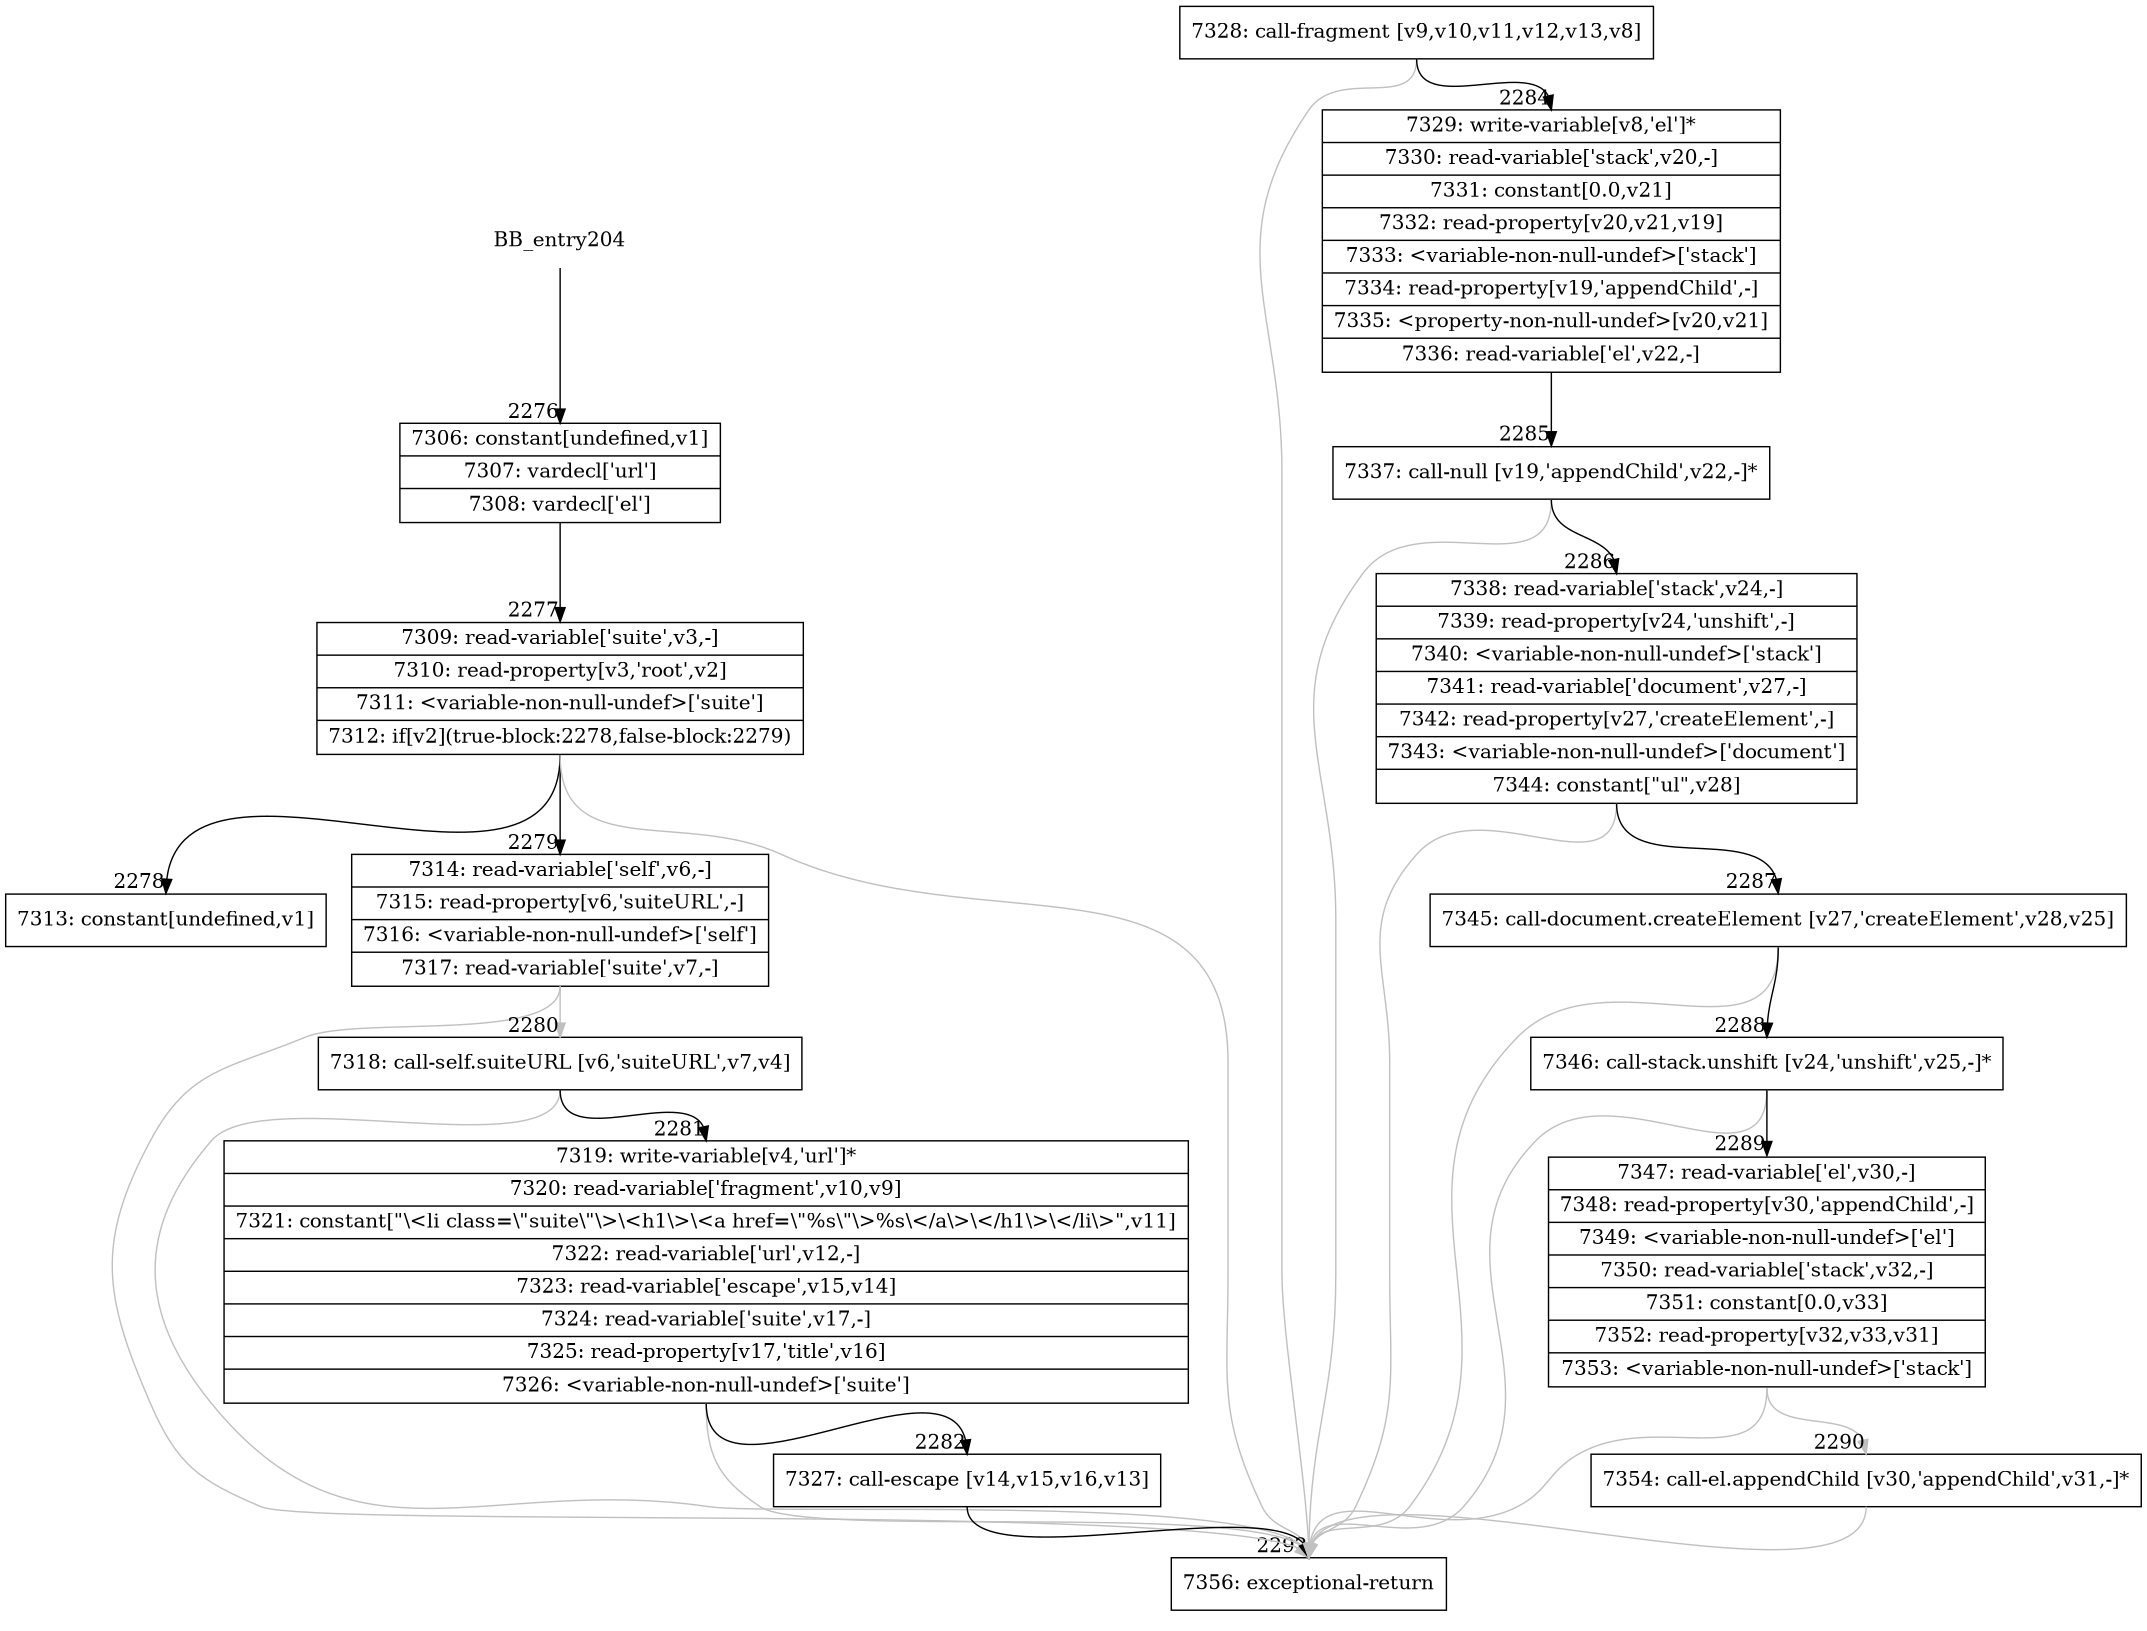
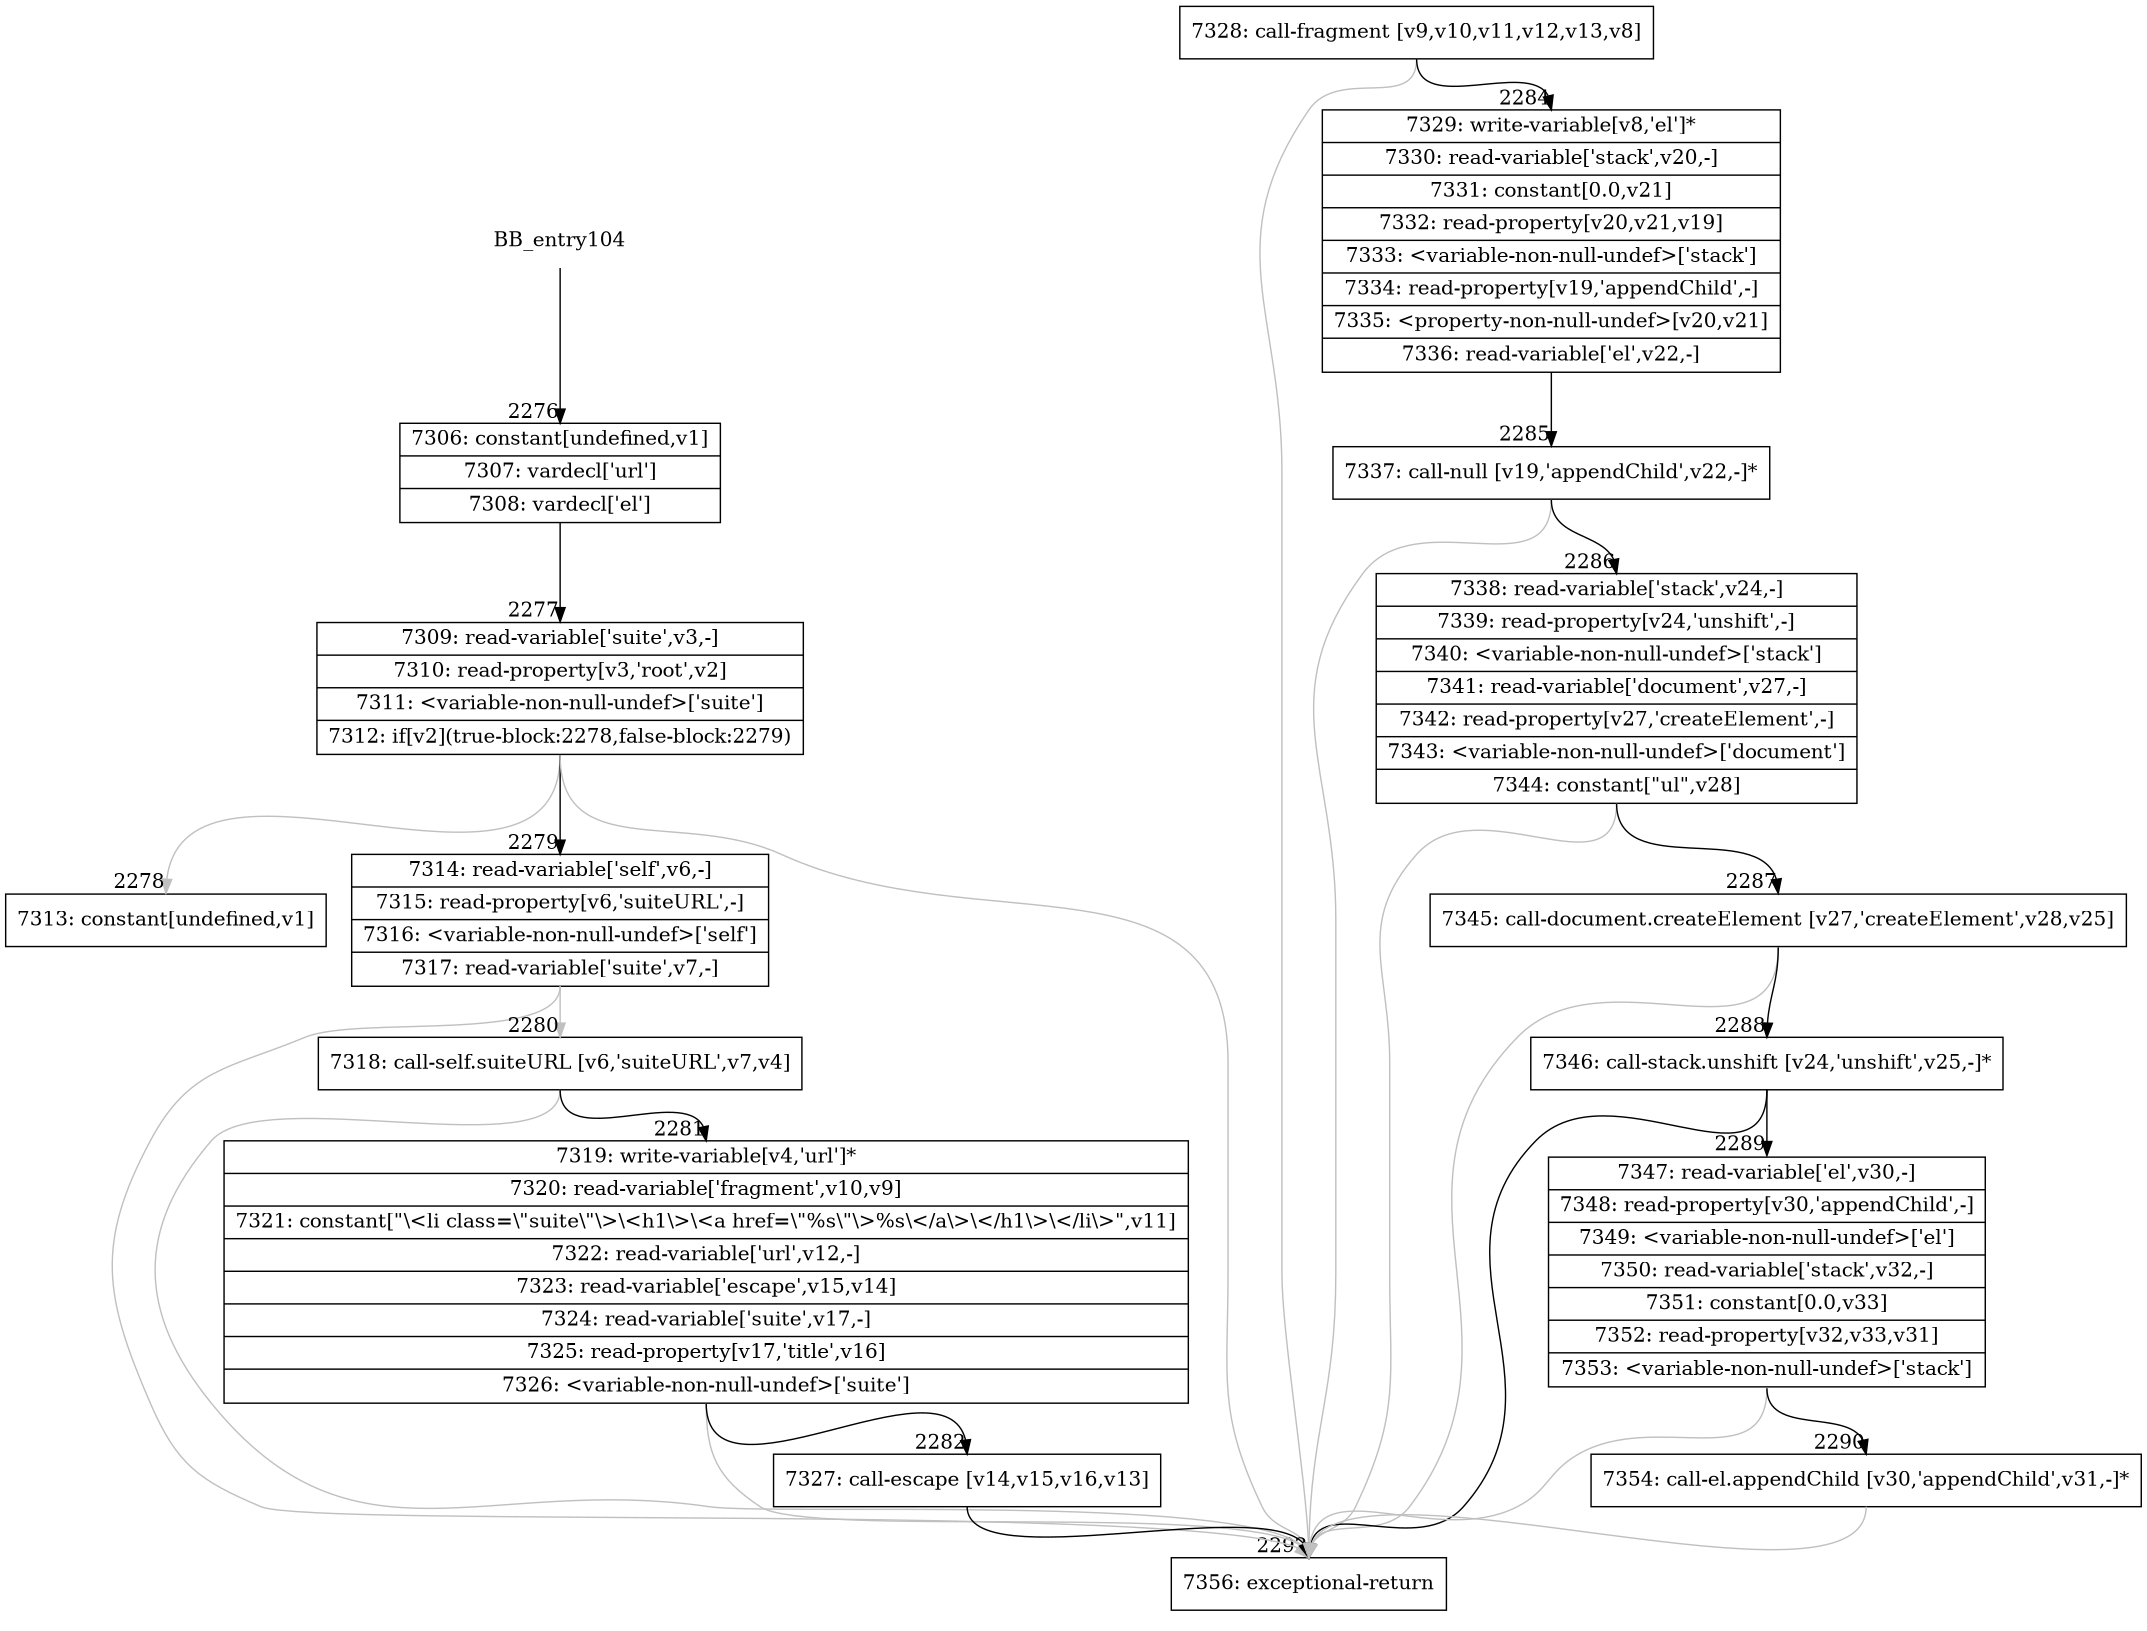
(560, 241) -> (560, 241)
(370, 825) -> (370, 825)
(1491, 1274) -> (1491, 1274)
(1809, 1420) -> (1809, 1420)
